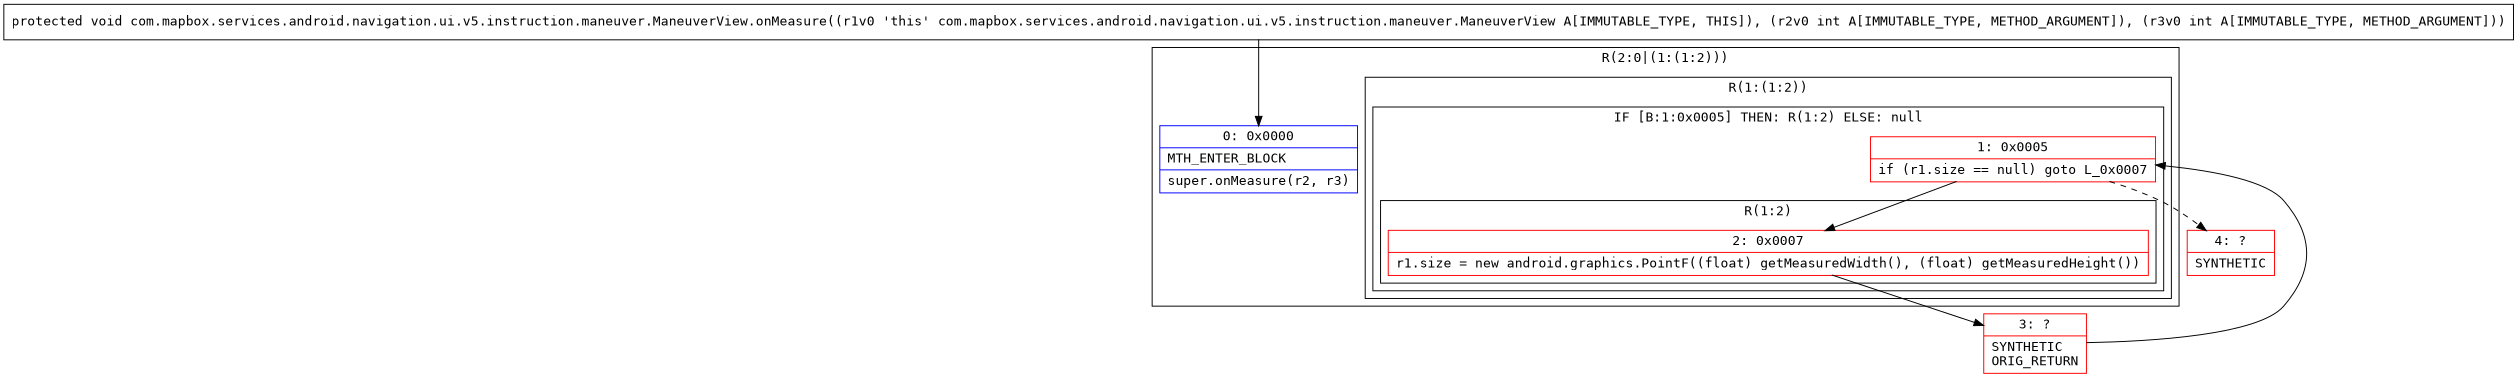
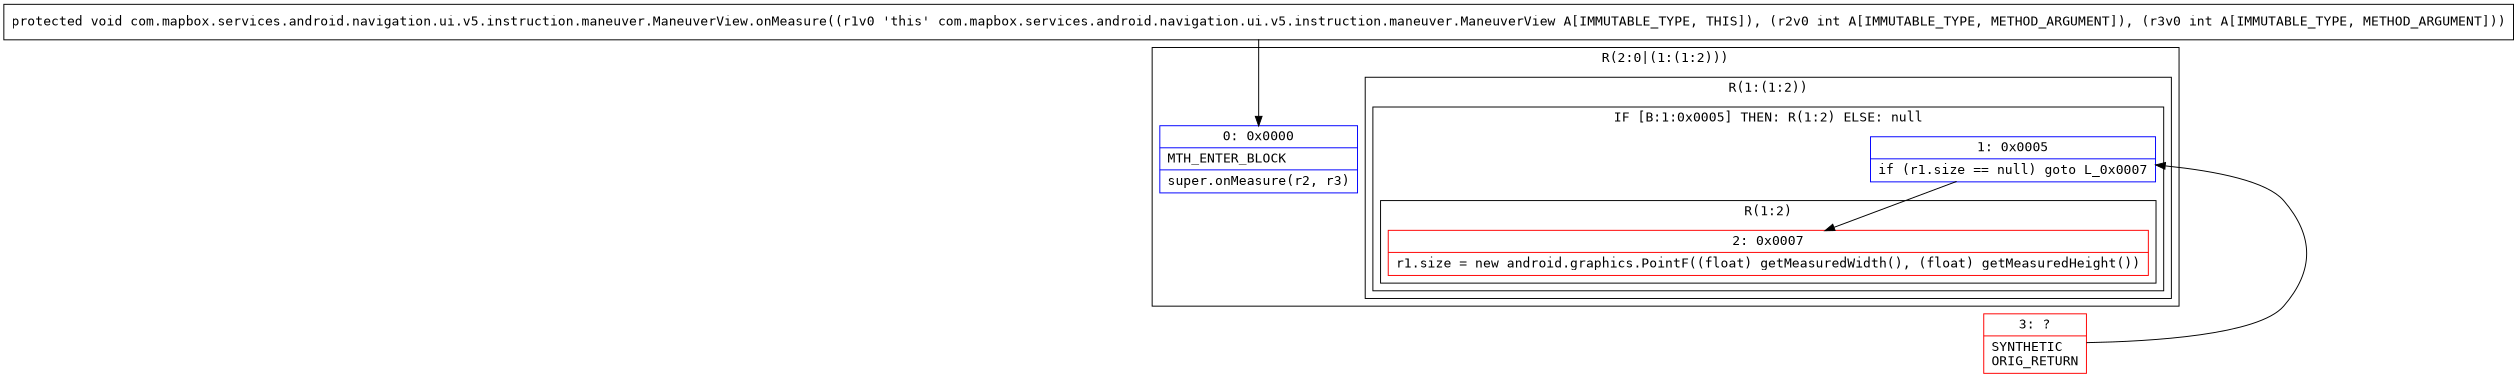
(2013, 159) -> (2013, 159)
(2231, 253) -> none
(1903, 299) -> none
